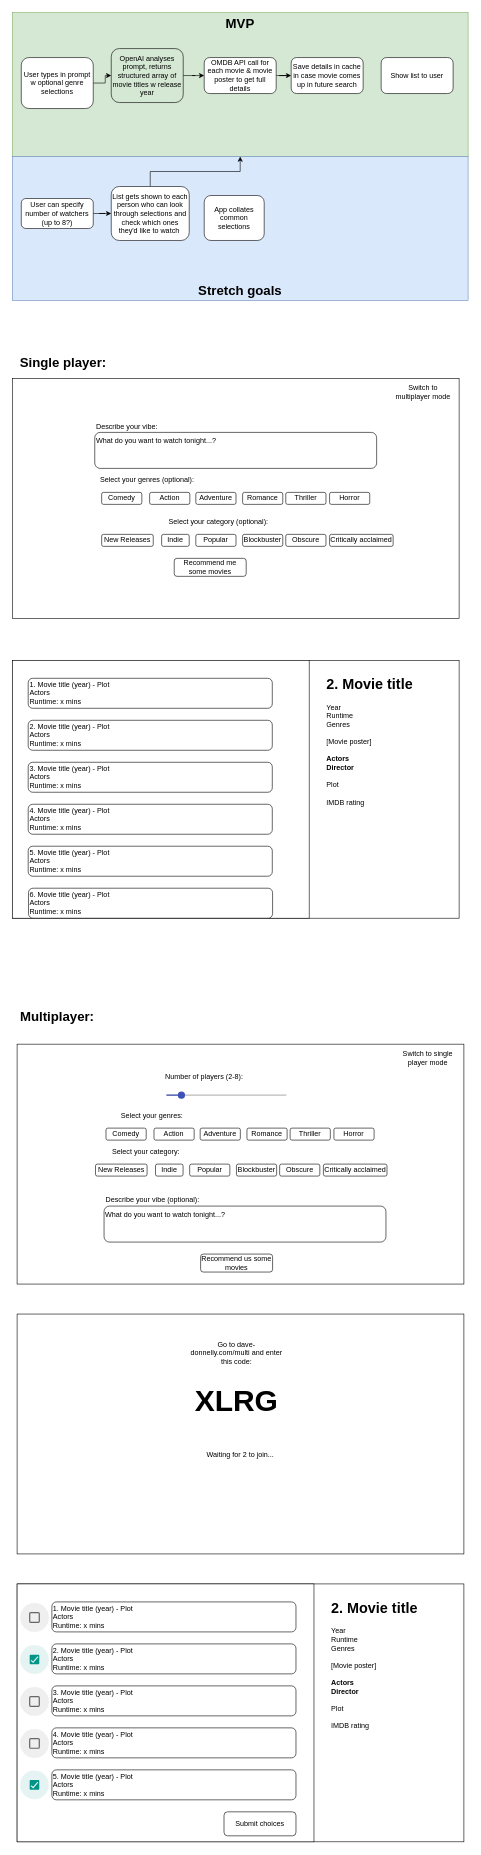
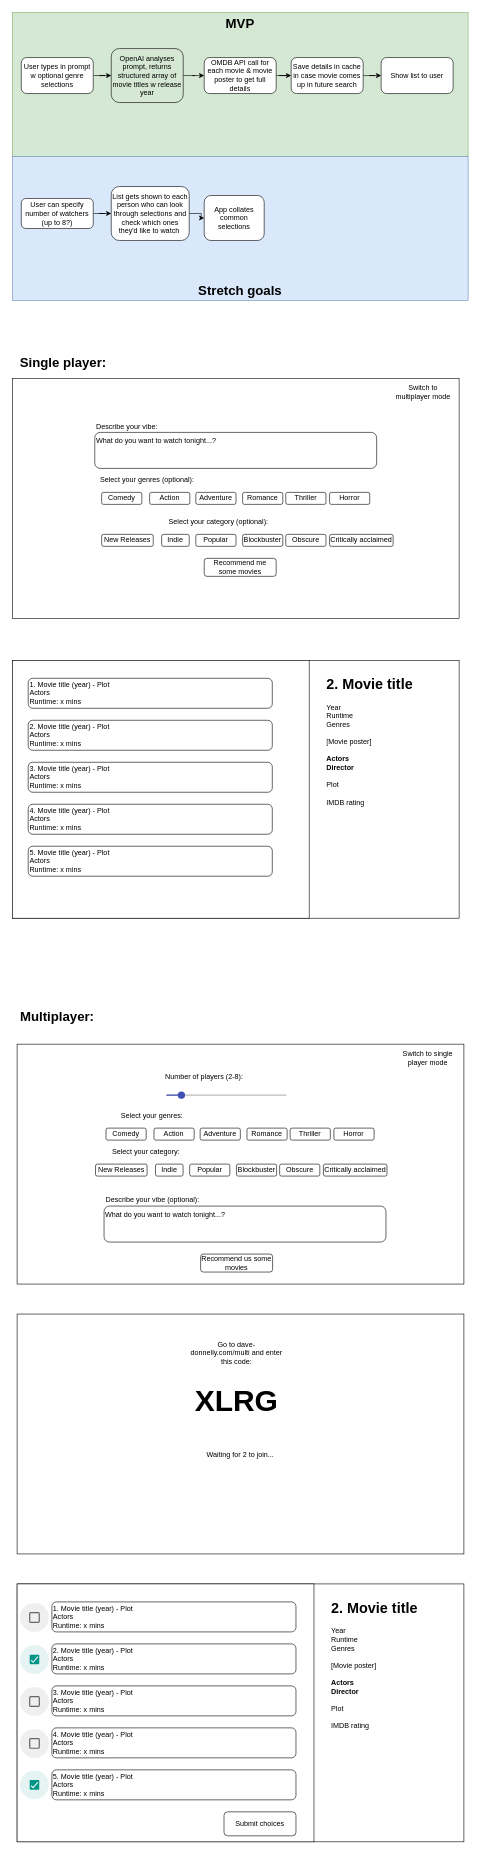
none -> (374, 75)
(57, 83) -> (57, 75)
(199, 171) -> (197, 213)
(210, 567) -> (240, 567)
(151, 903) -> none
